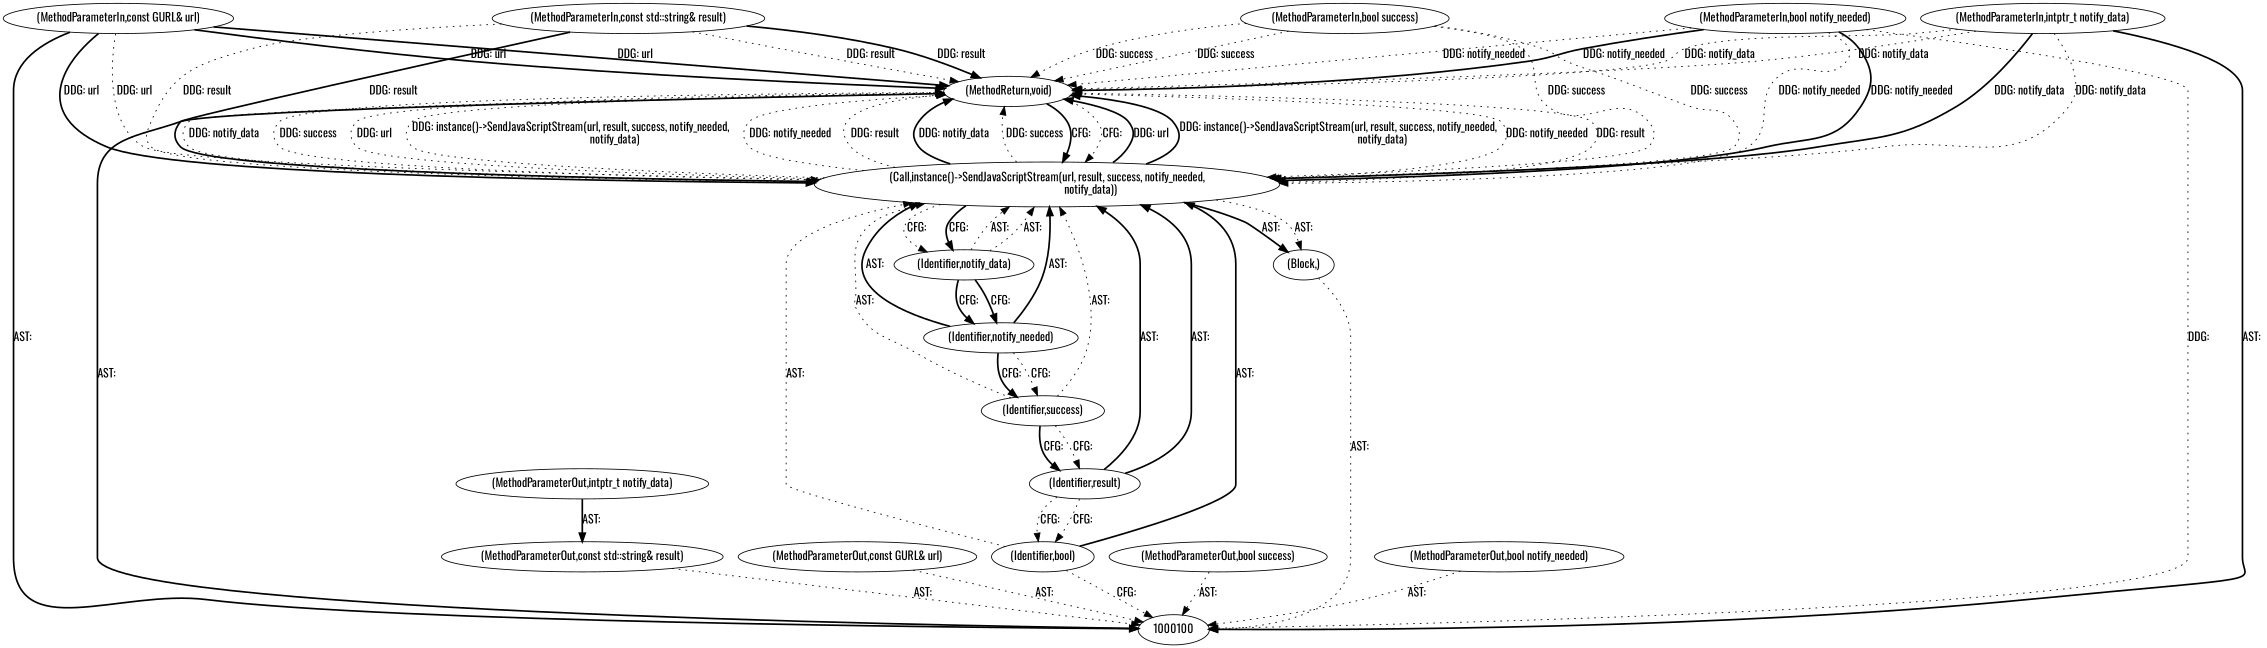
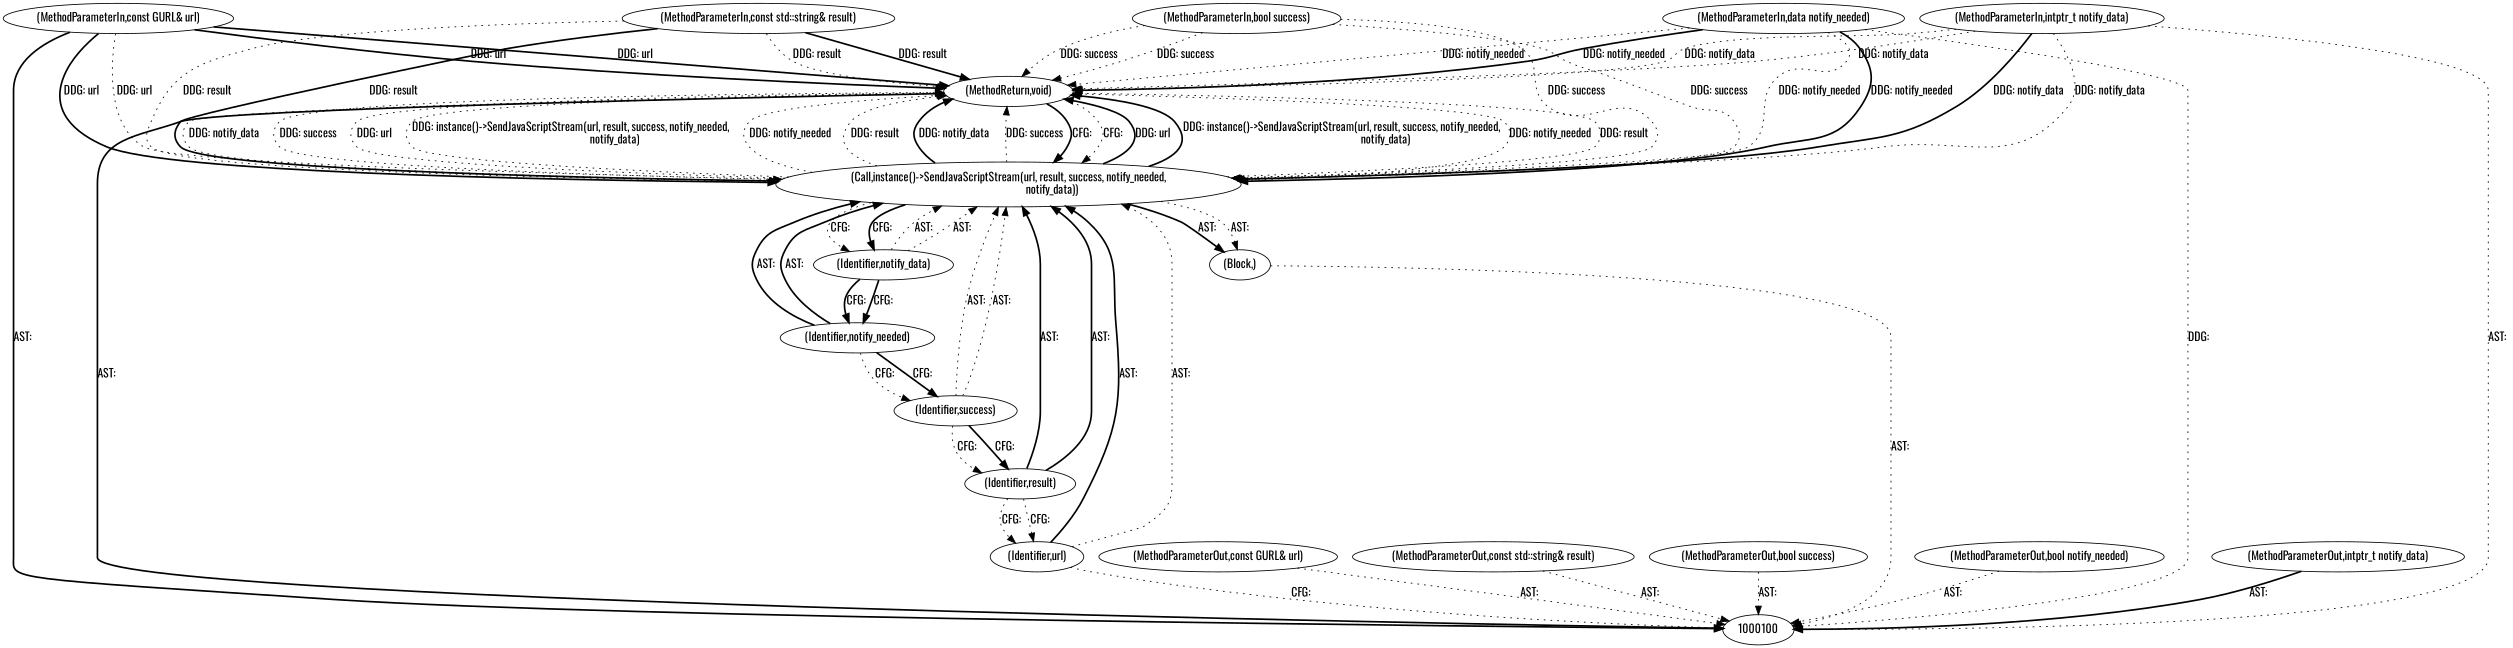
(1785, 18) -> (1784, 18)
(582, 516) -> (2054, 618)
(1043, 557) -> (1037, 557)
(2048, 598) -> (2488, 498)
